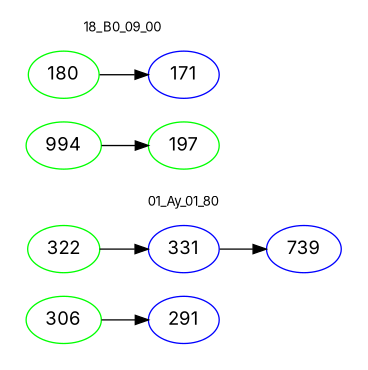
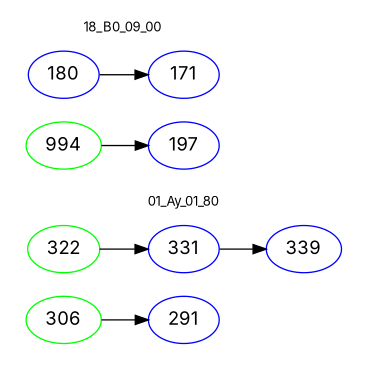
(64, 75) -> (64, 75)
(184, 146) -> (184, 146)
(304, 249) -> (304, 249)
